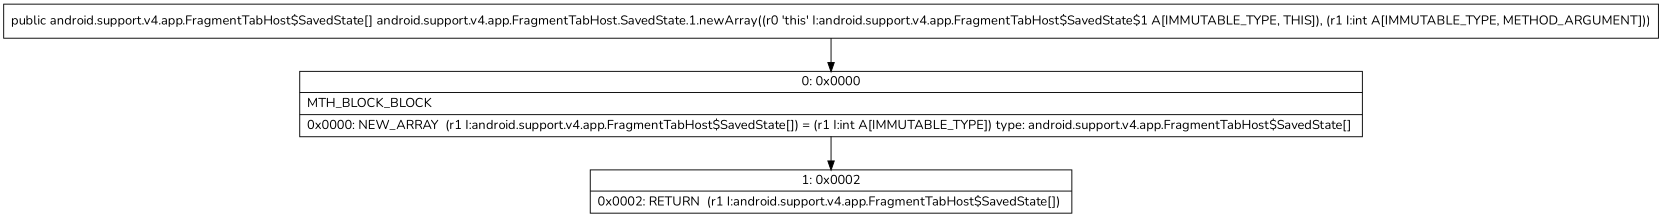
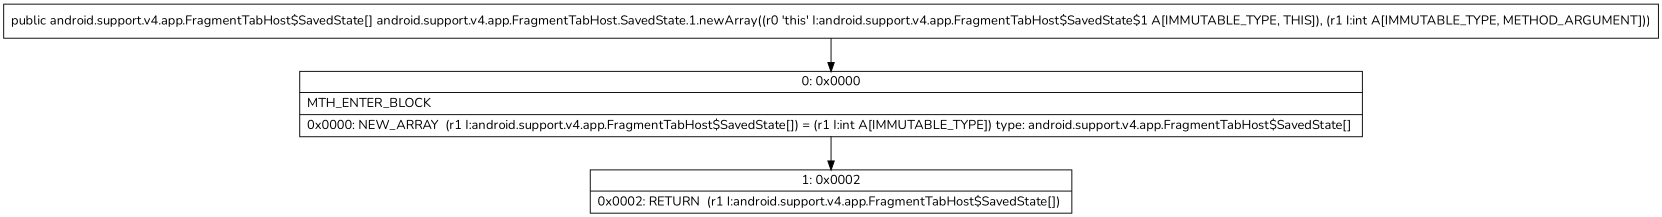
(370, 103) -> (370, 103)
